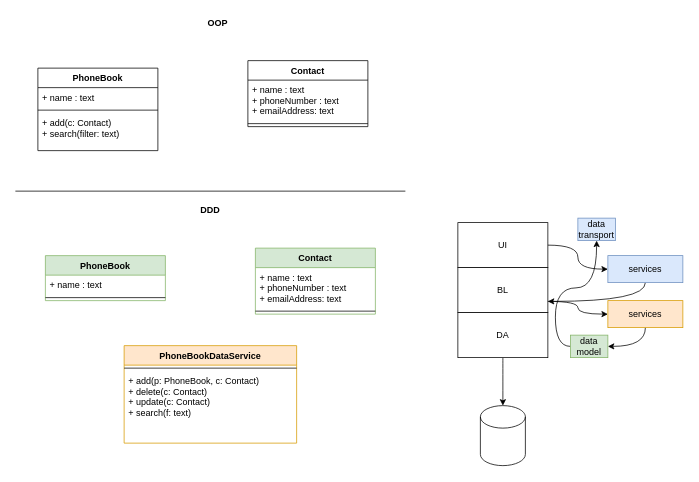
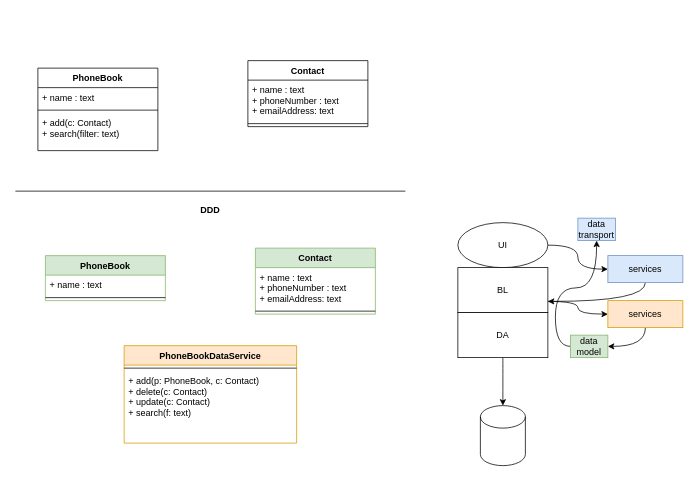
(218, 23) -> none
(503, 245) -> (503, 245)
